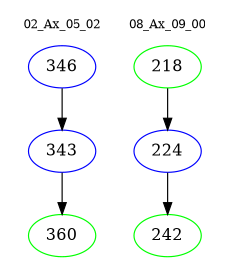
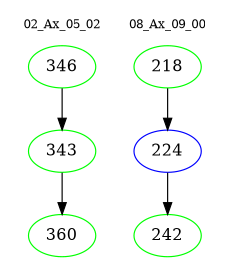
(62, 67) -> (62, 67)
(62, 151) -> (62, 151)
